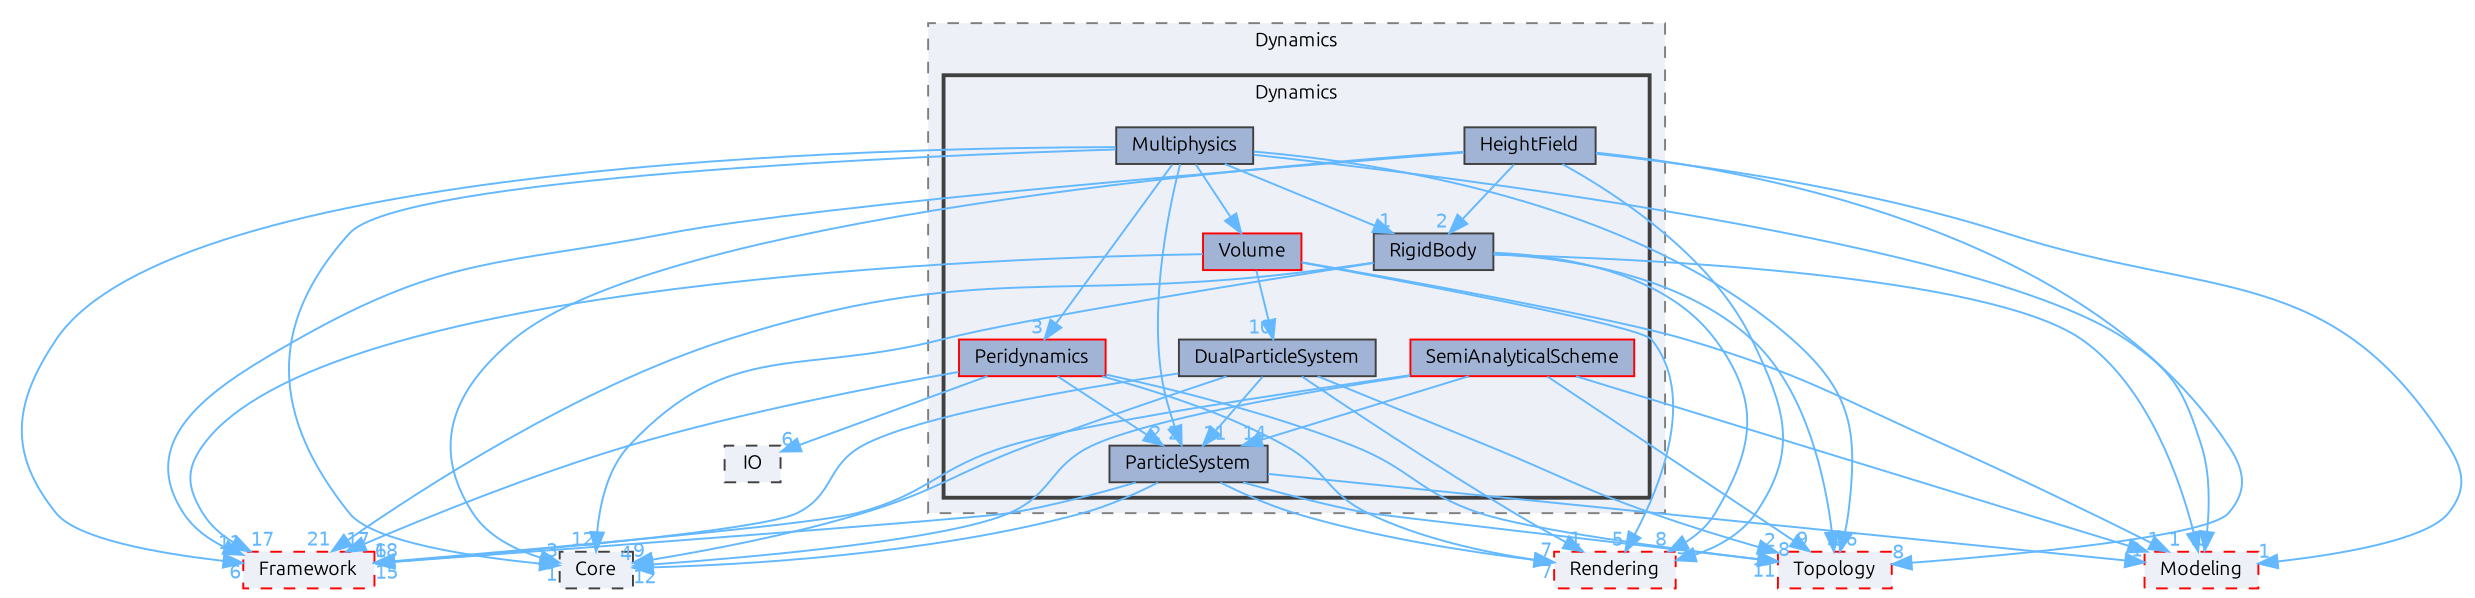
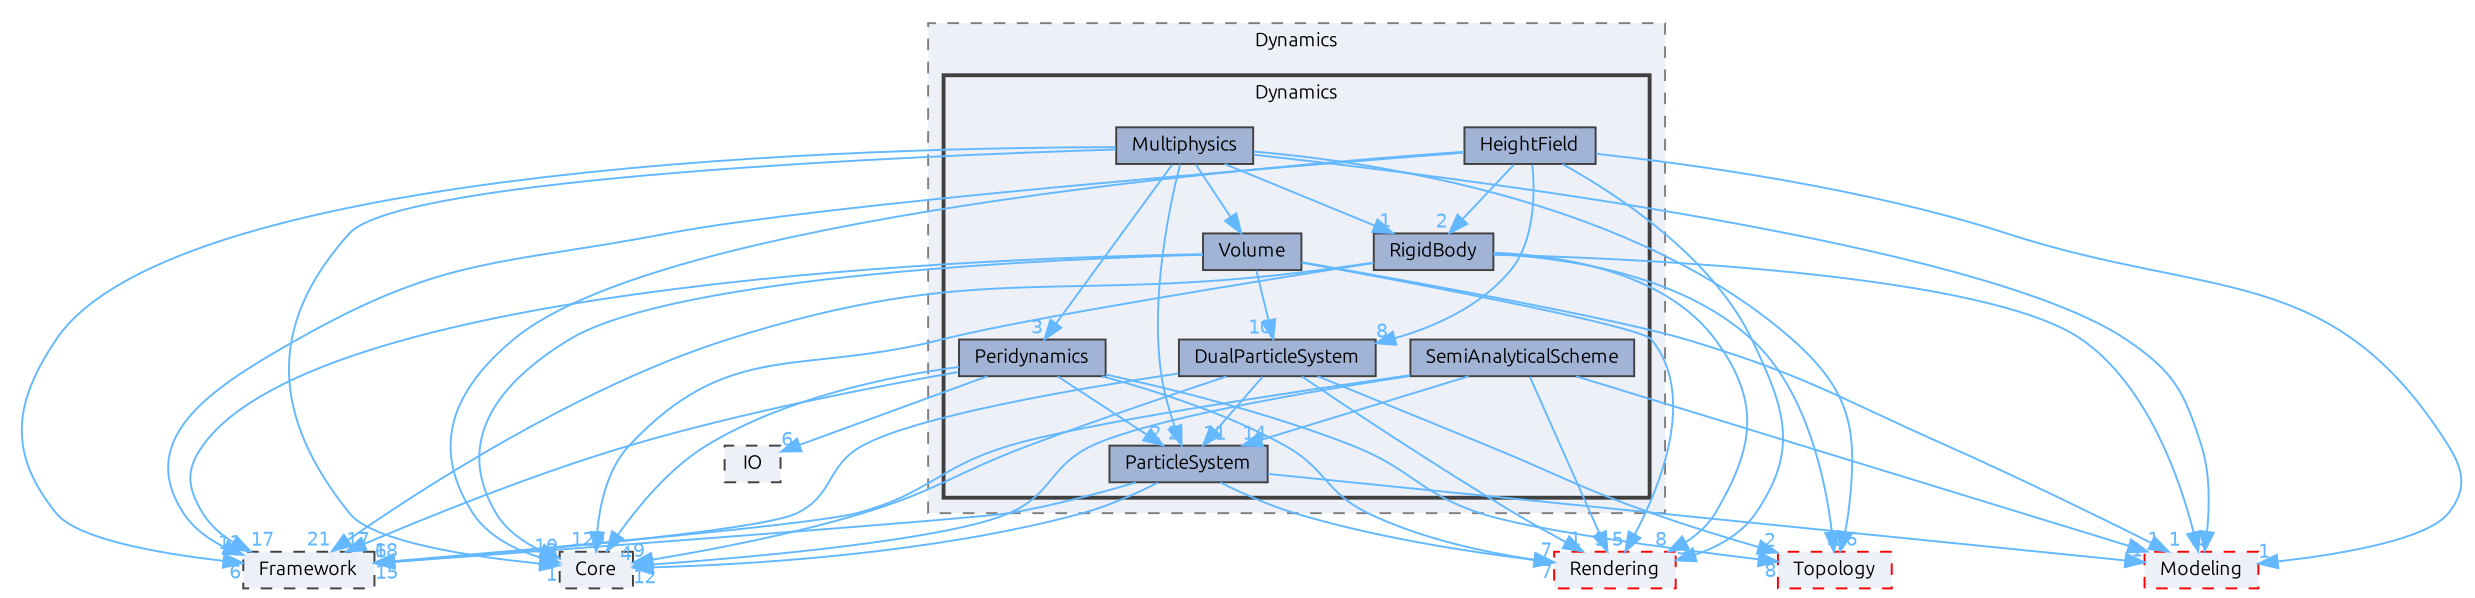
(1252, 252) -> (1252, 252)
none -> (701, 298)
(2071, 299) -> (1502, 280)
(1032, 358) -> (1032, 358)
(1522, 358) -> (1522, 358)
none -> (733, 431)
(1683, 467) -> (1565, 455)
(1486, 527) -> none
(309, 570) -> (309, 570)
